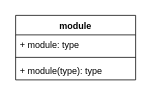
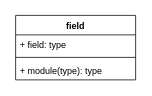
(75, 26) -> (75, 26)
(50, 45) -> (46, 45)
